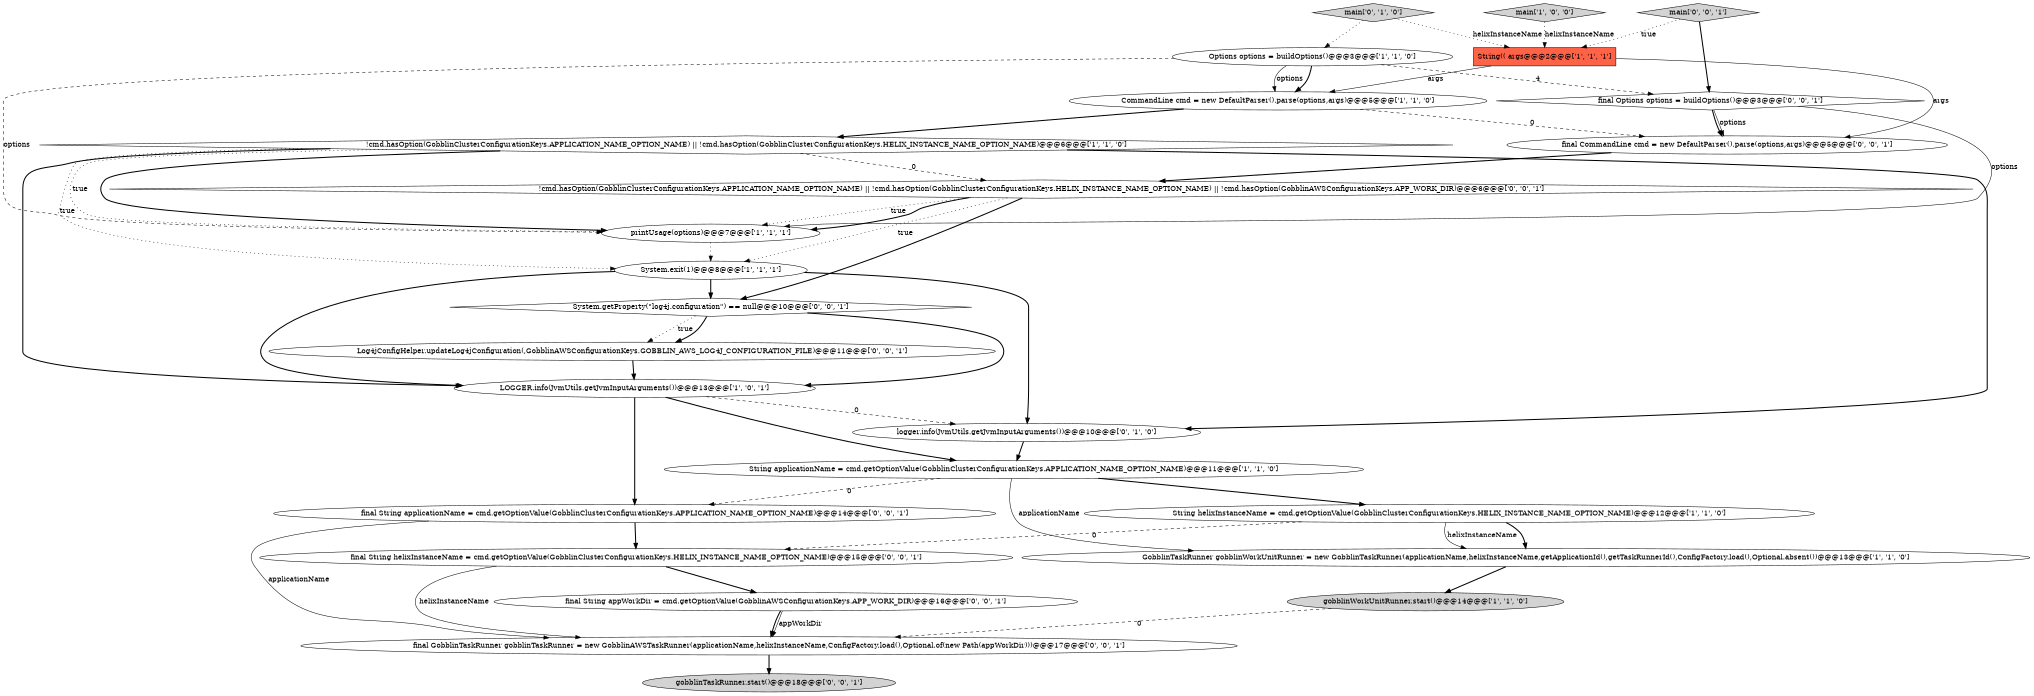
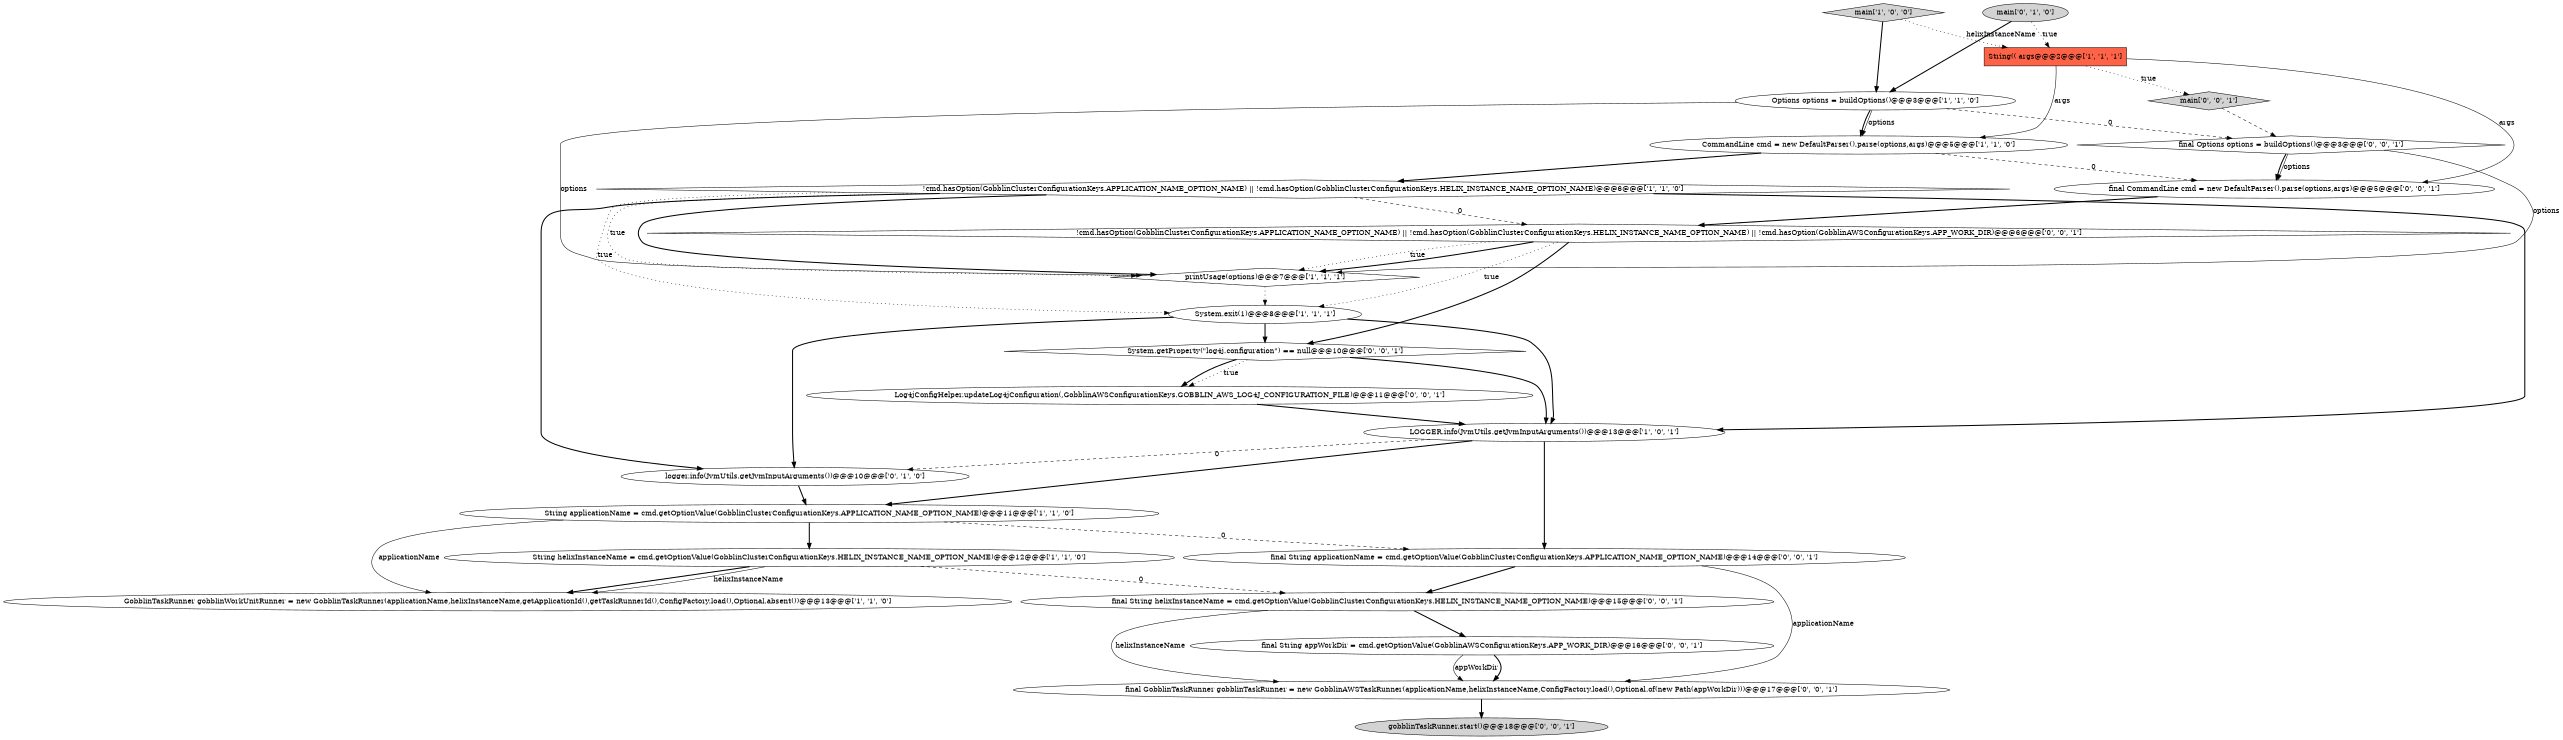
(1373, 13) -> (2025, 13)
(1346, 32) -> (1953, 55)
(1634, 34) -> (2135, 80)
(1508, 35) -> (2050, 35)
(1704, 54) -> (2247, 121)
none -> (1880, 54)
(240, 77) -> (809, 121)
(1538, 79) -> (2111, 123)
(711, 233) -> (1265, 277)
(1426, 602) -> none
